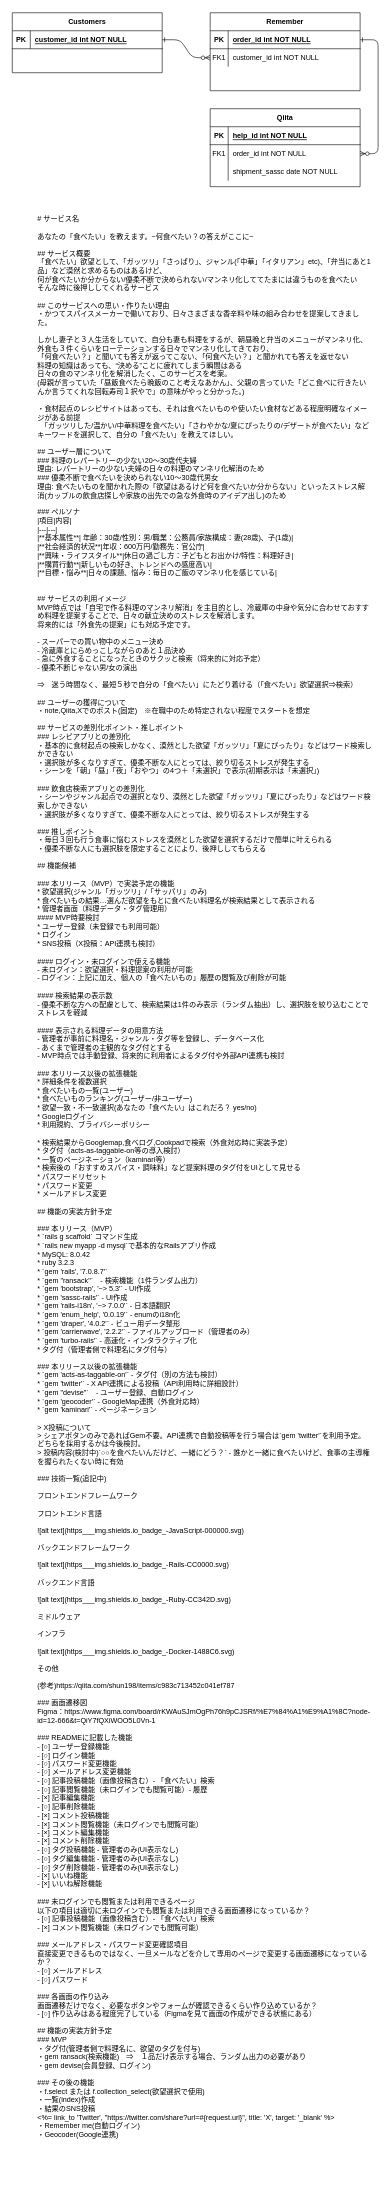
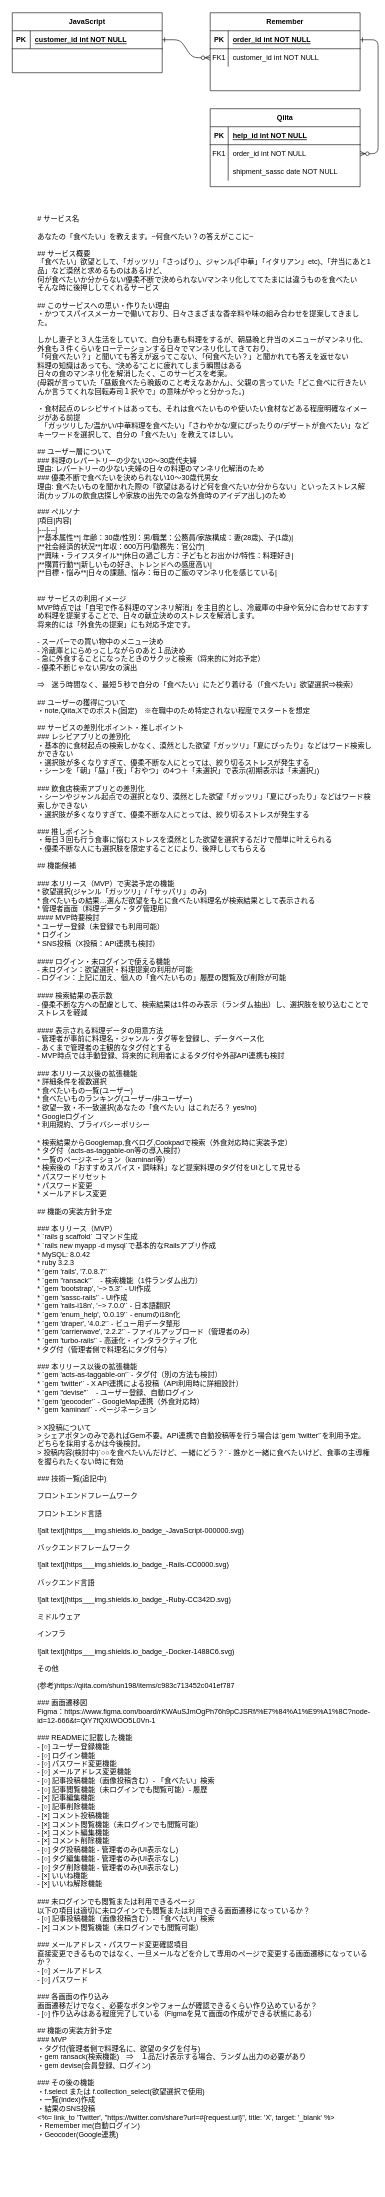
(87, 22) -> (87, 22)
